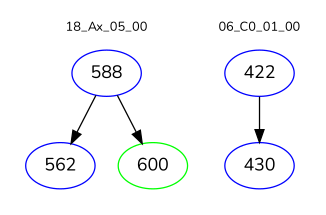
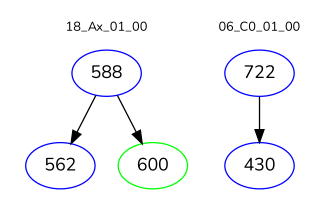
(107, 28) -> (107, 28)
(260, 73) -> (260, 73)
